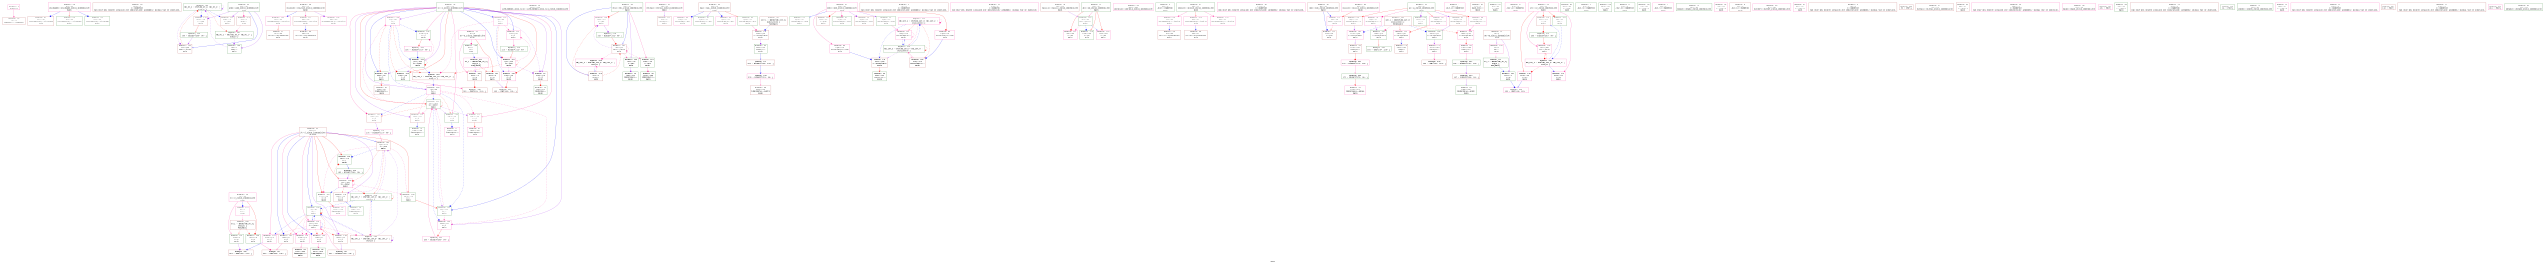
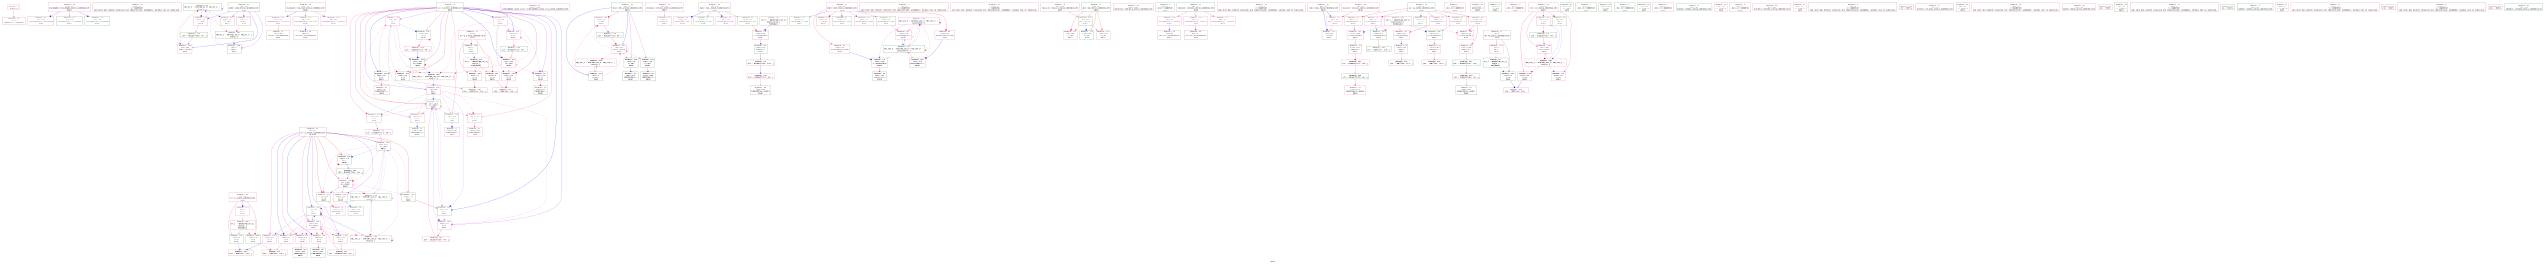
(1466, 41) -> (1477, 35)
none -> (1401, 63)
